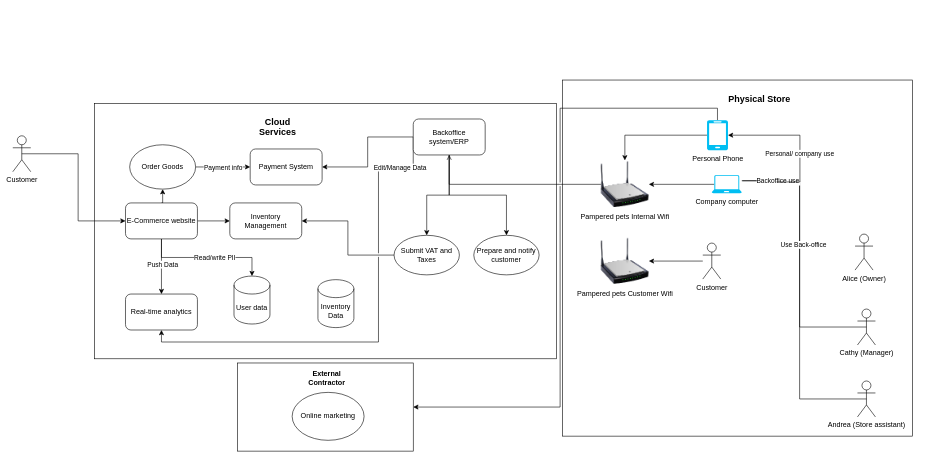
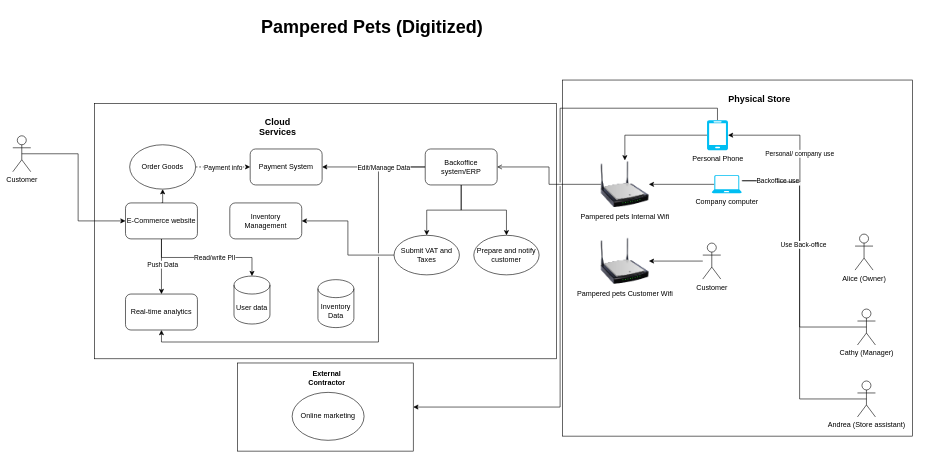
none -> (372, 27)
(449, 137) -> (461, 167)
(199, 167) -> (199, 167)
(224, 221) -> none
